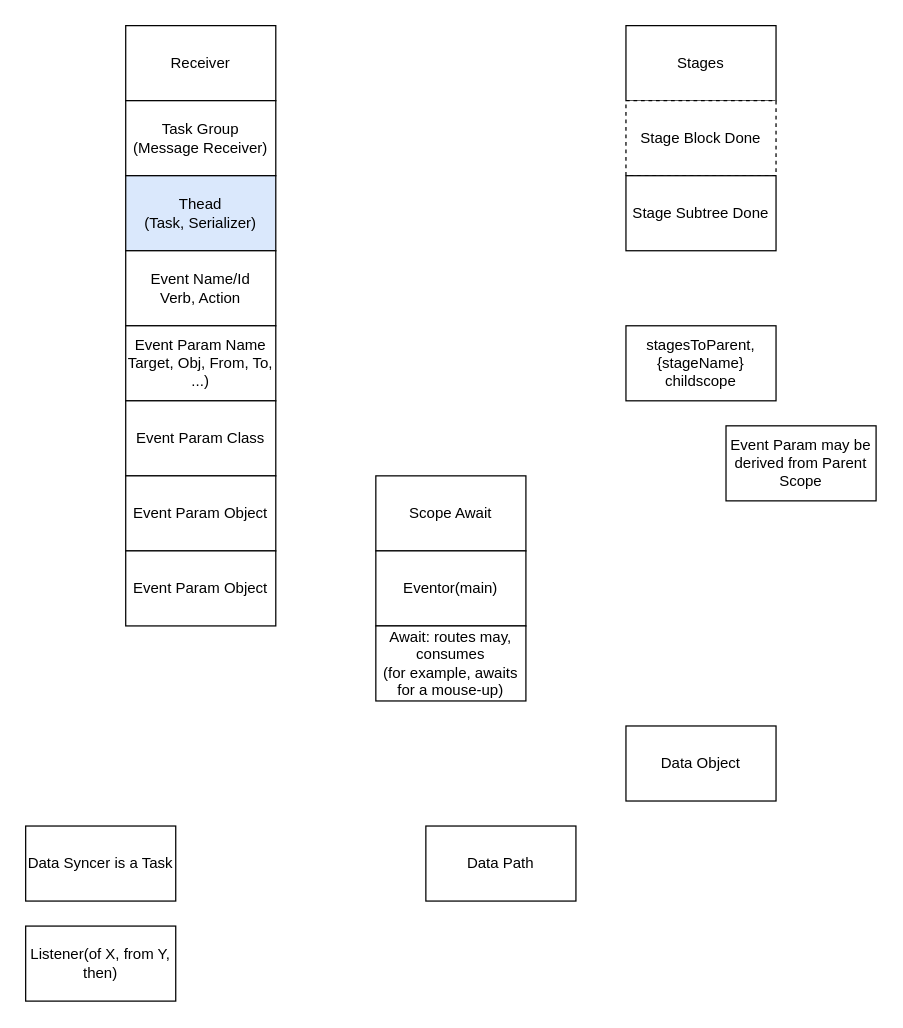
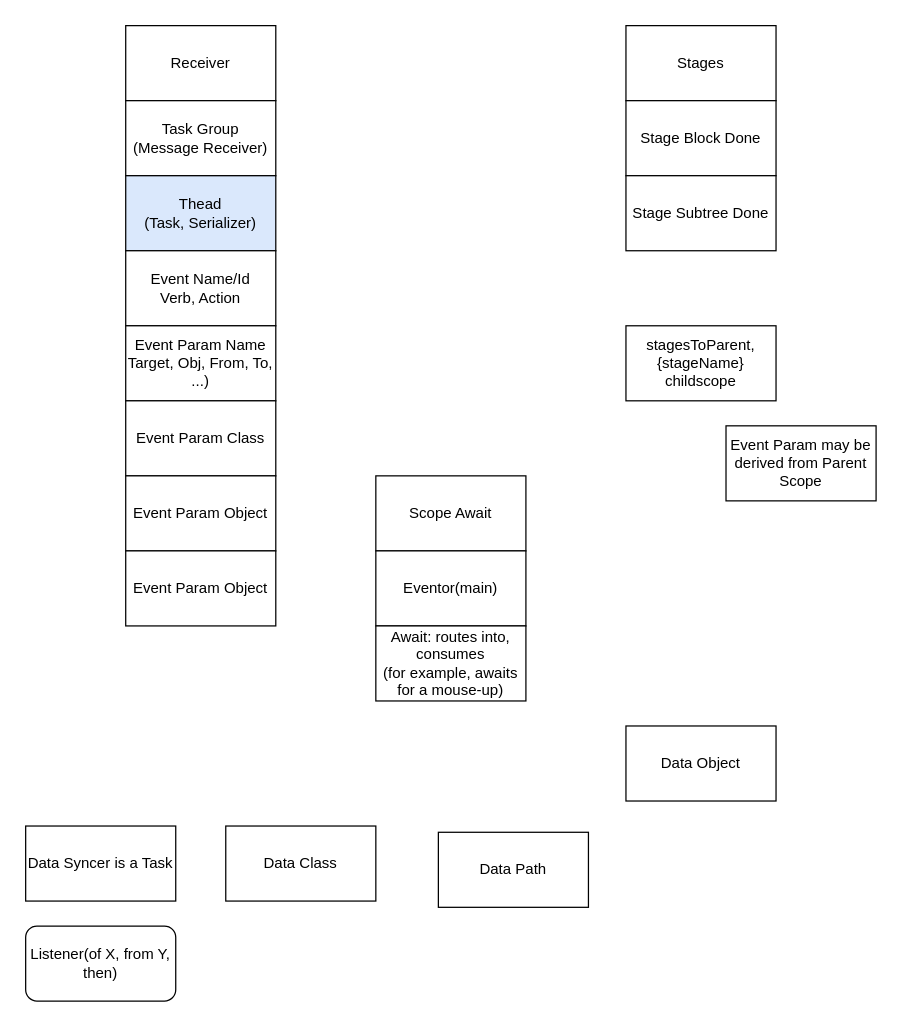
(701, 138) -> (701, 138)
(451, 663) -> (451, 663)
none -> (301, 863)
(501, 863) -> (513, 869)
(101, 963) -> (101, 963)
